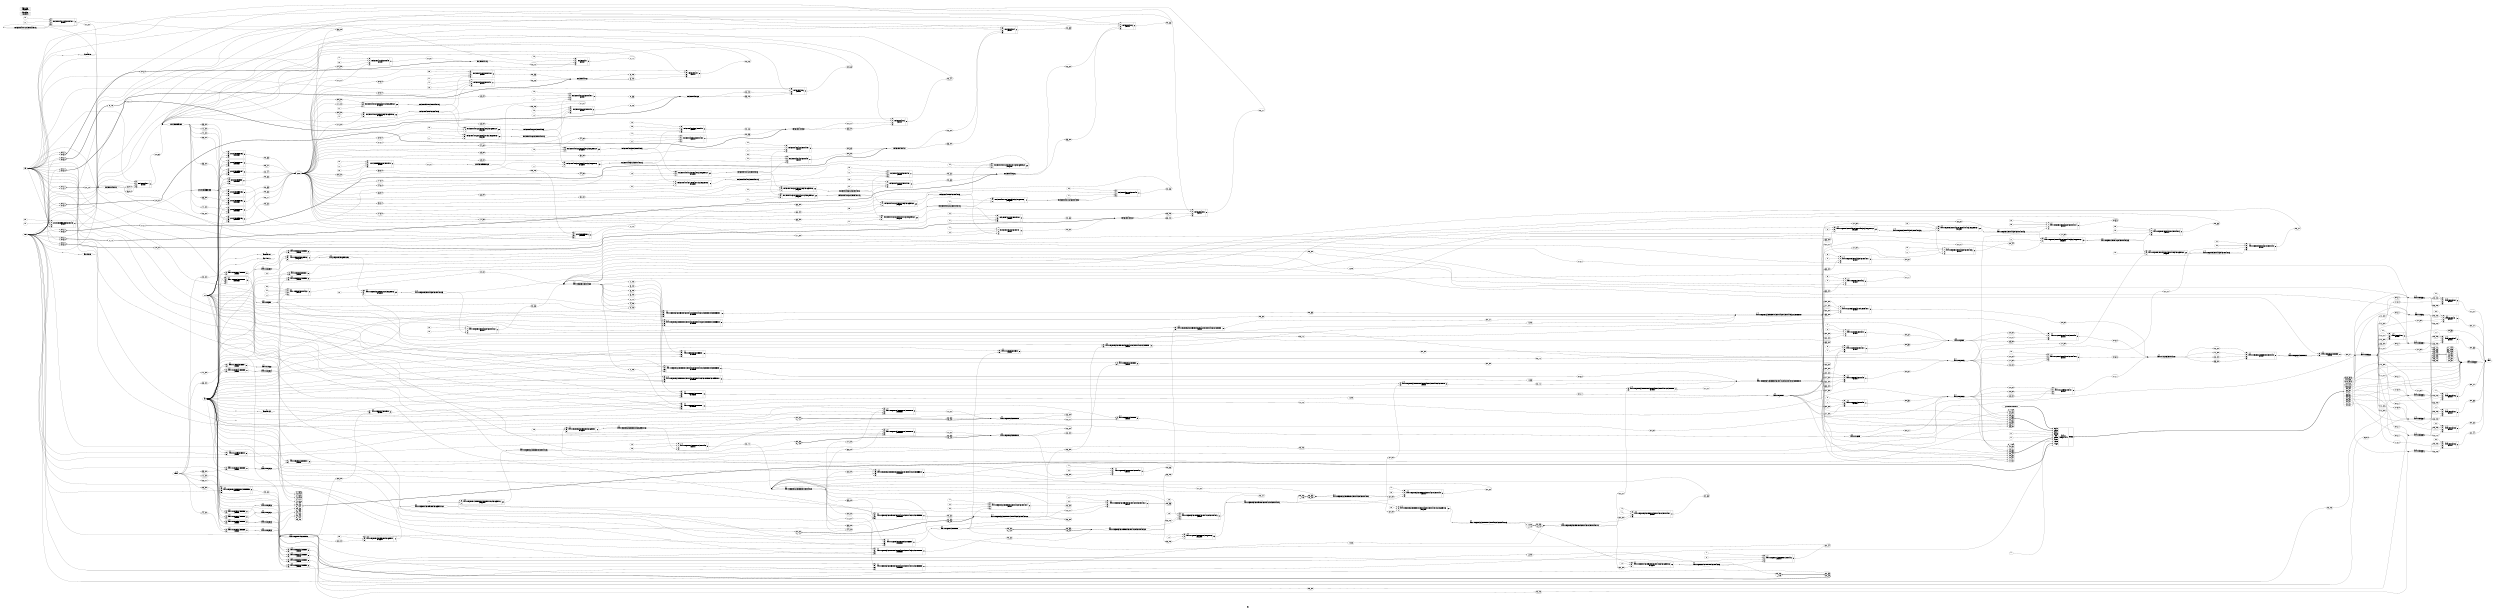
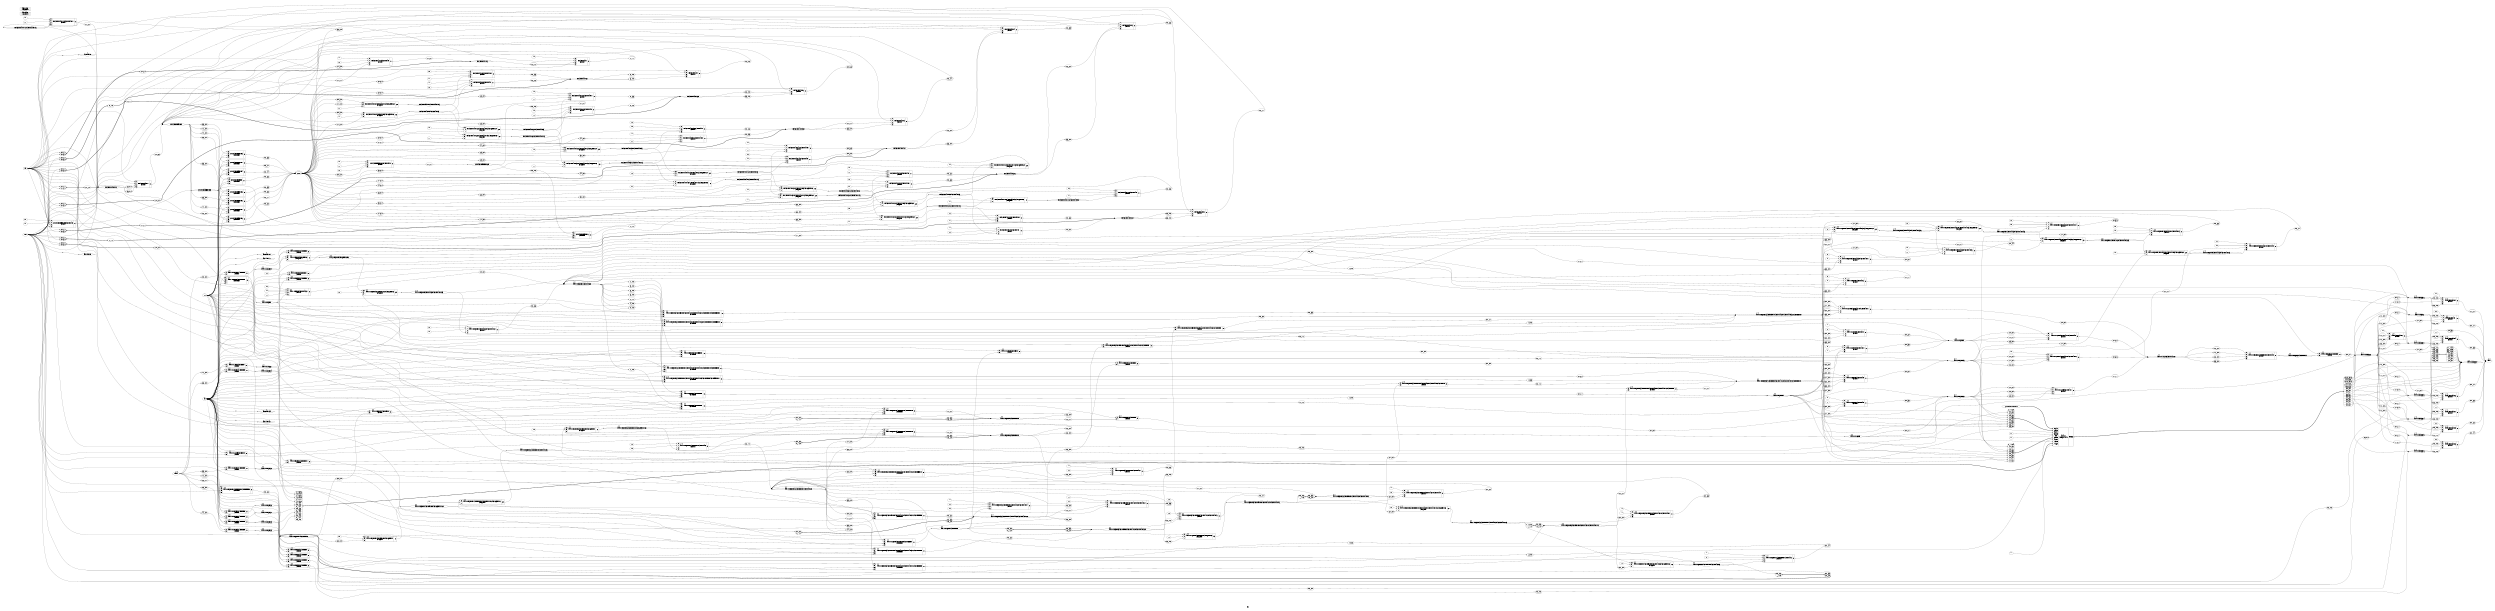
none -> (267, 422)
